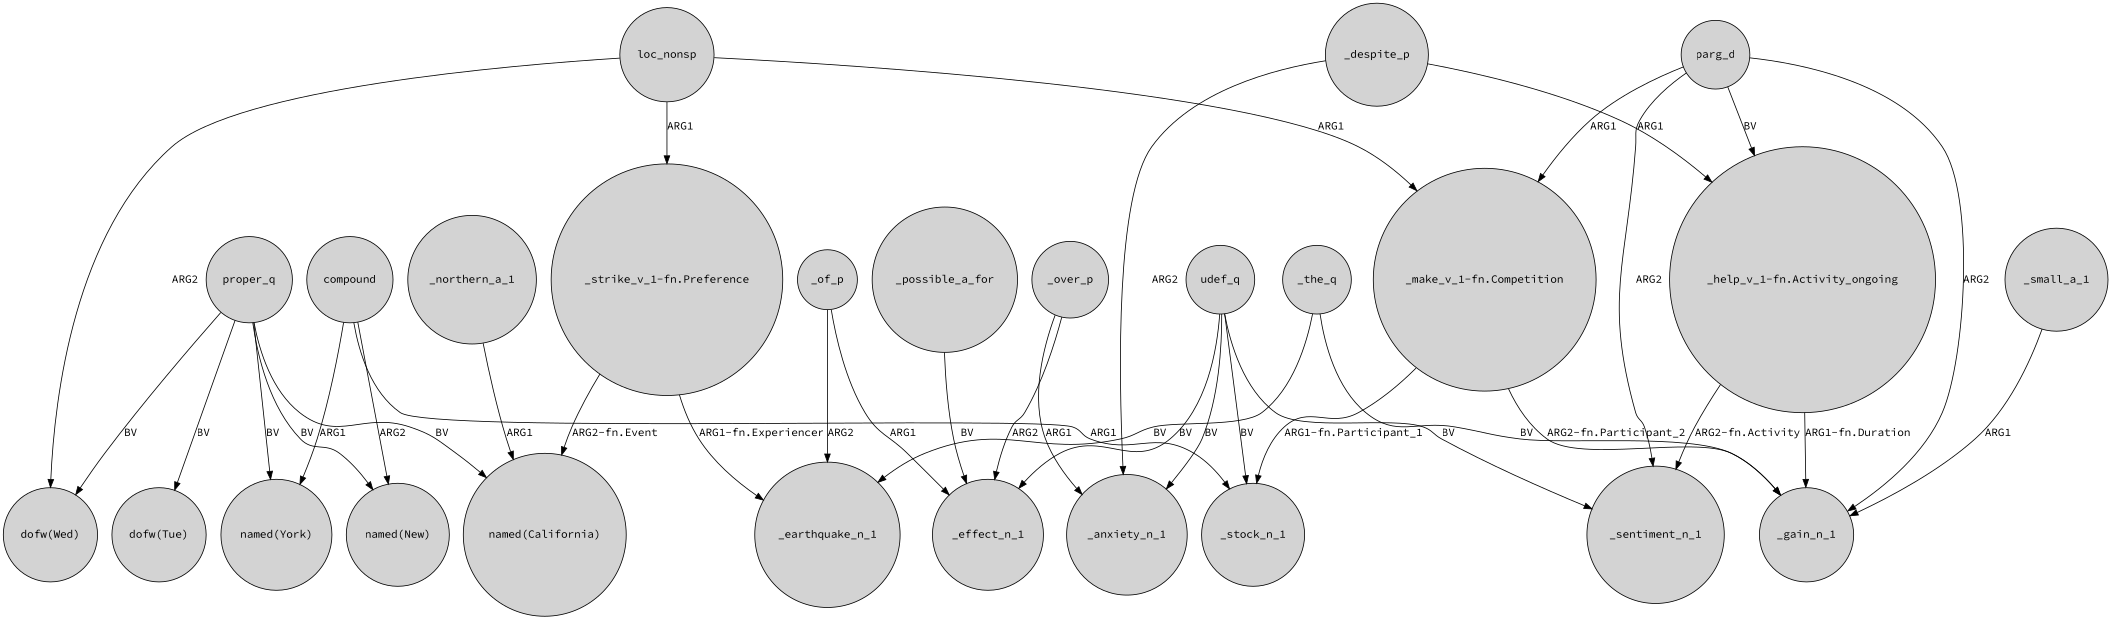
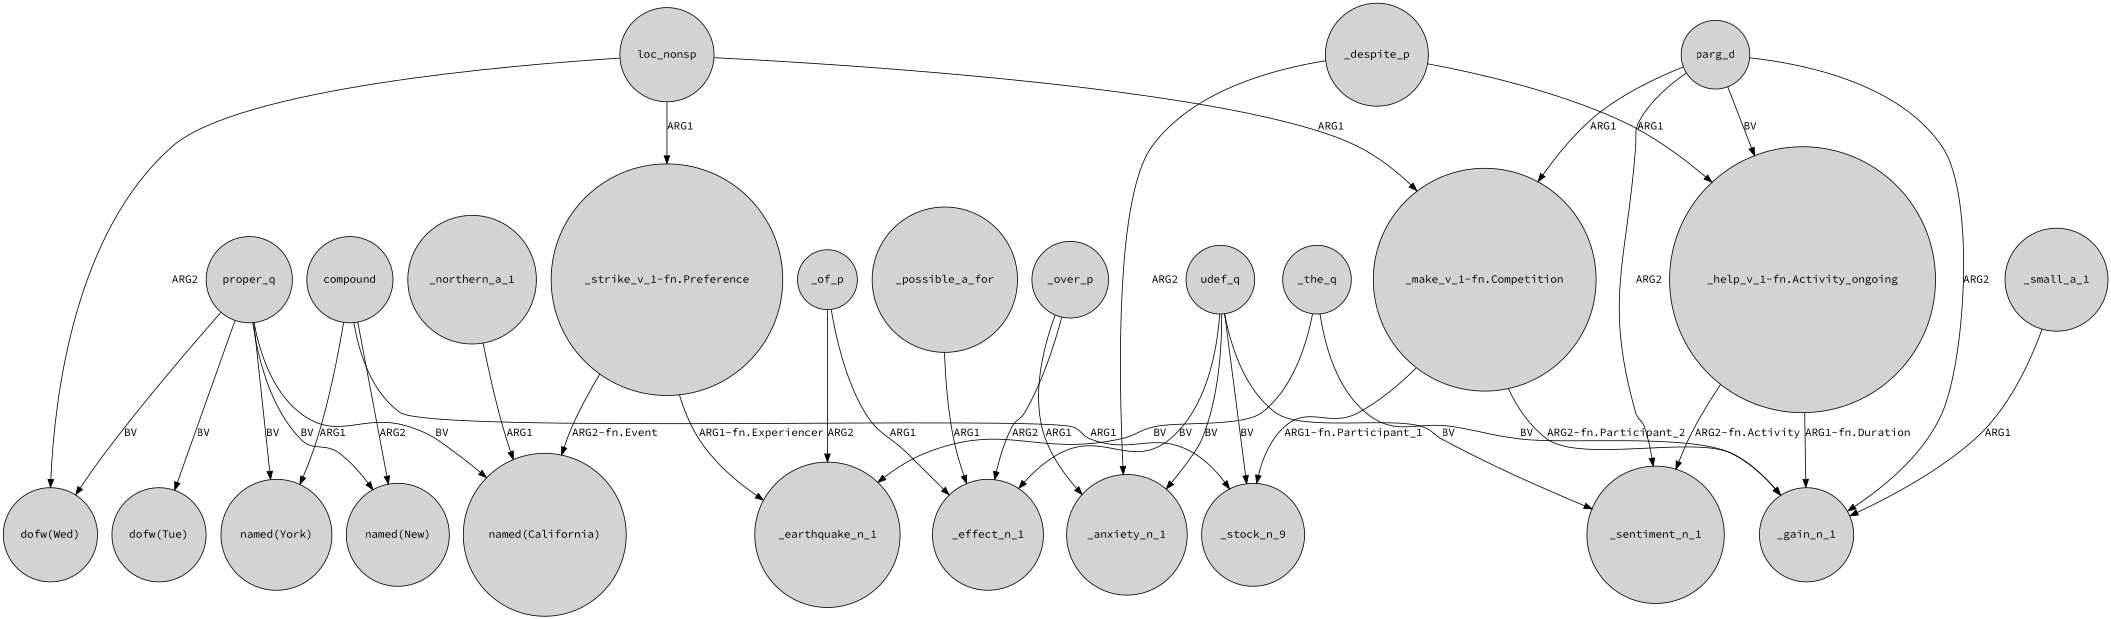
(967, 433) -> (967, 433)
(1253, 535) -> (1253, 535)
